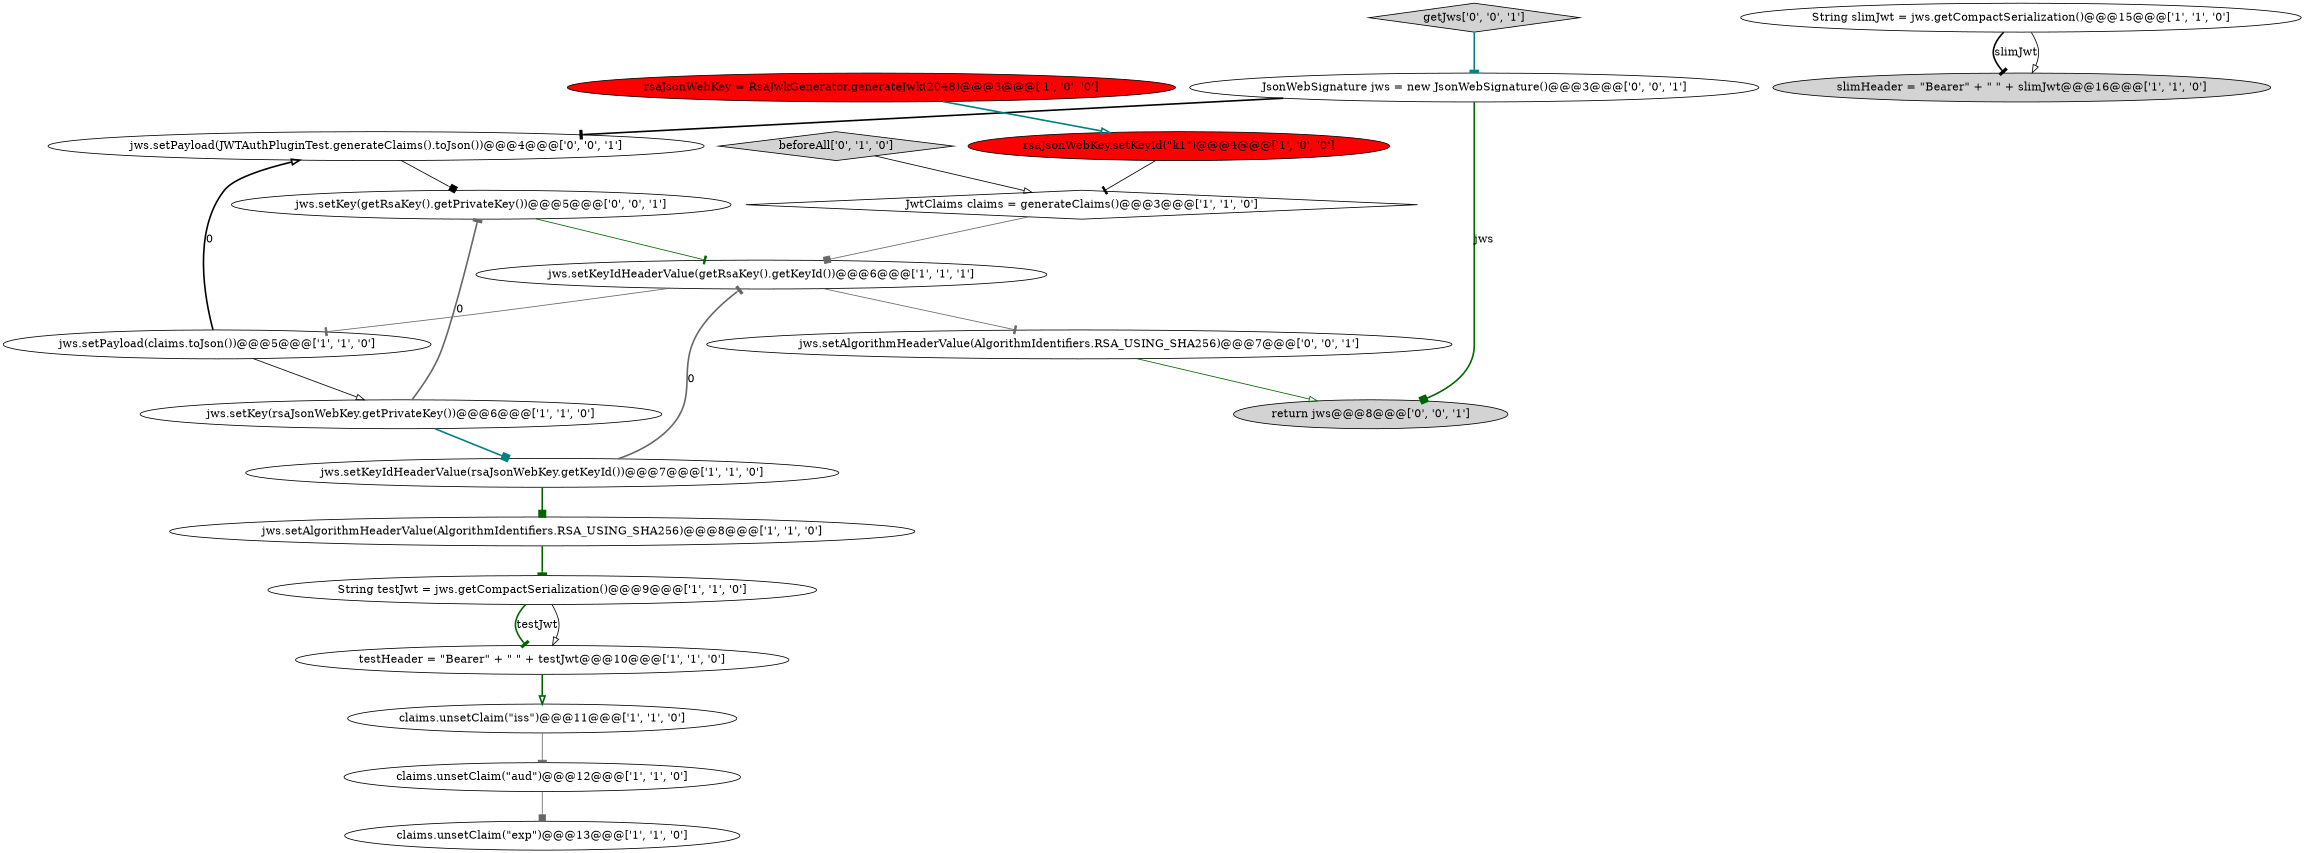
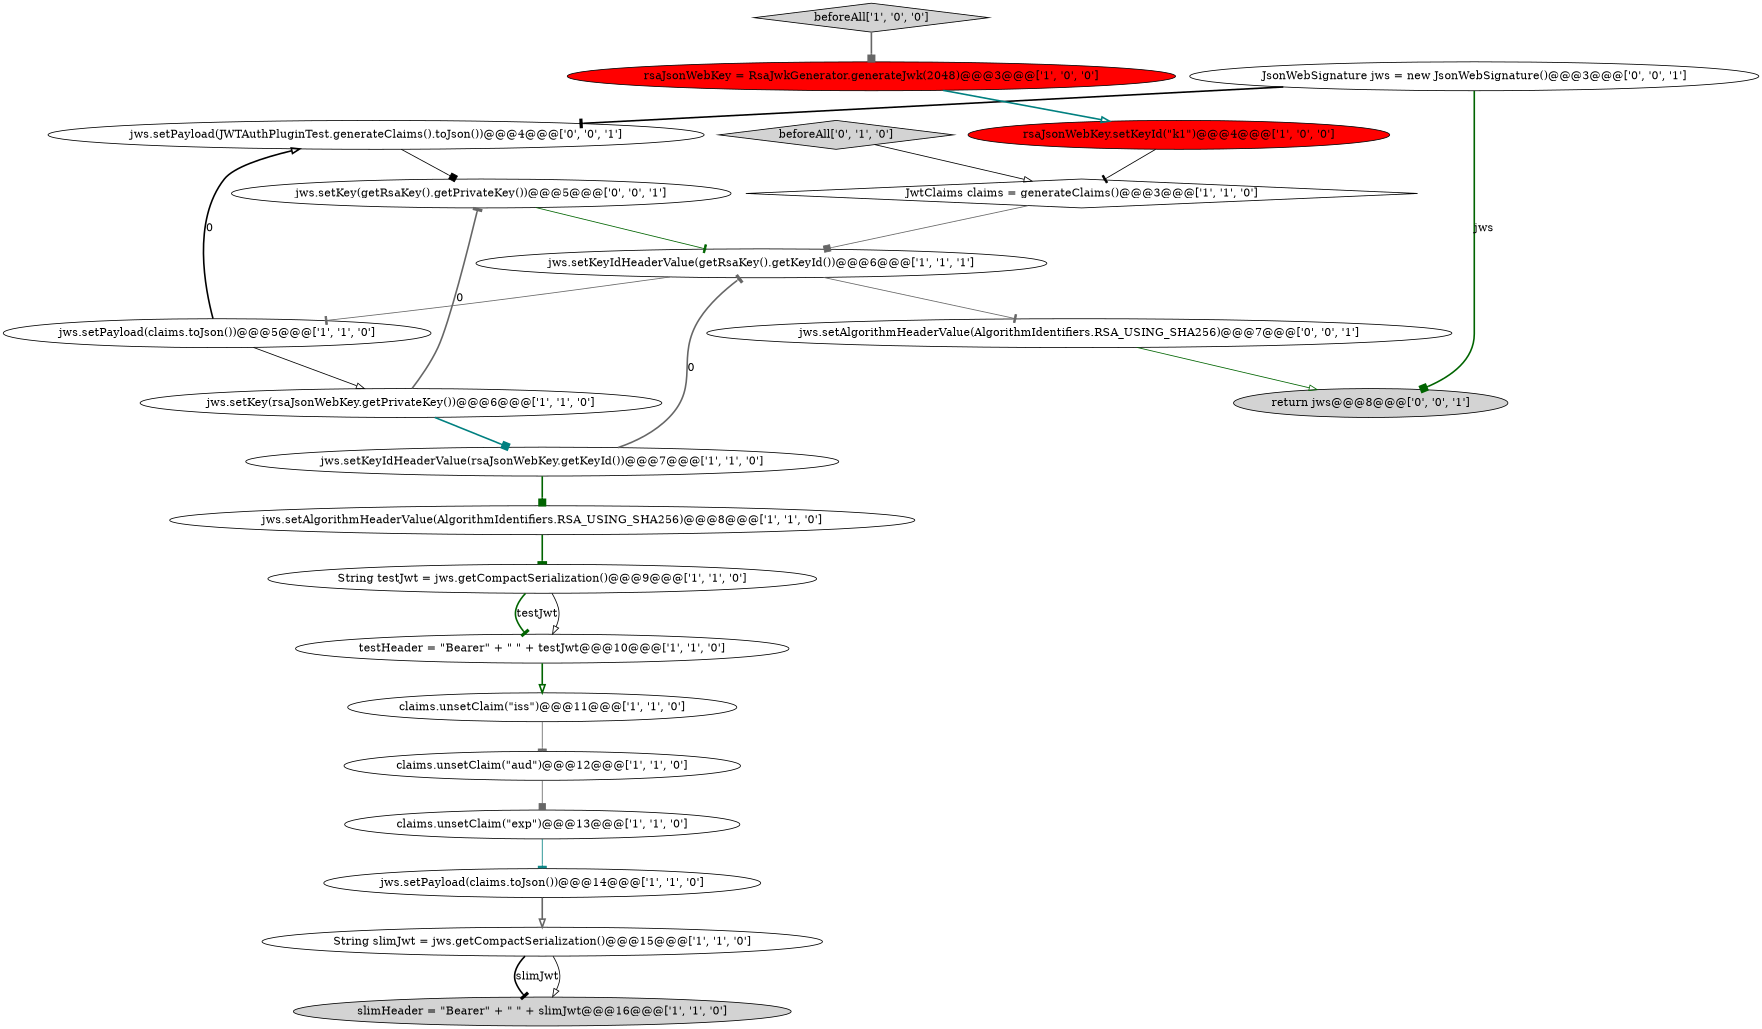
none -> (871, 18)
(1474, 18) -> none
none -> (542, 883)
